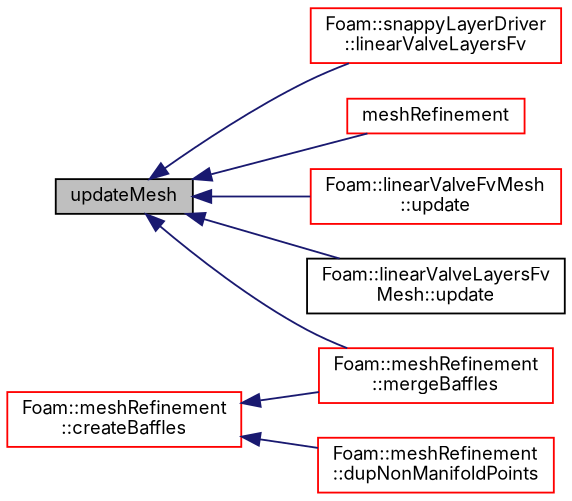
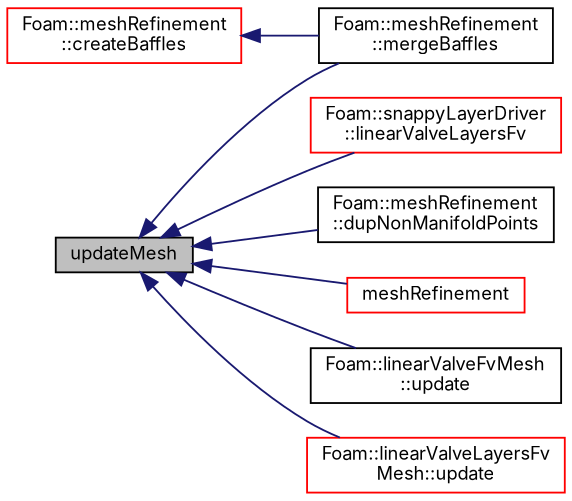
(436, 196) -> (436, 376)
(436, 286) -> (436, 465)
(436, 376) -> (436, 36)
(289, 444) -> (264, 237)
(436, 465) -> (436, 215)
